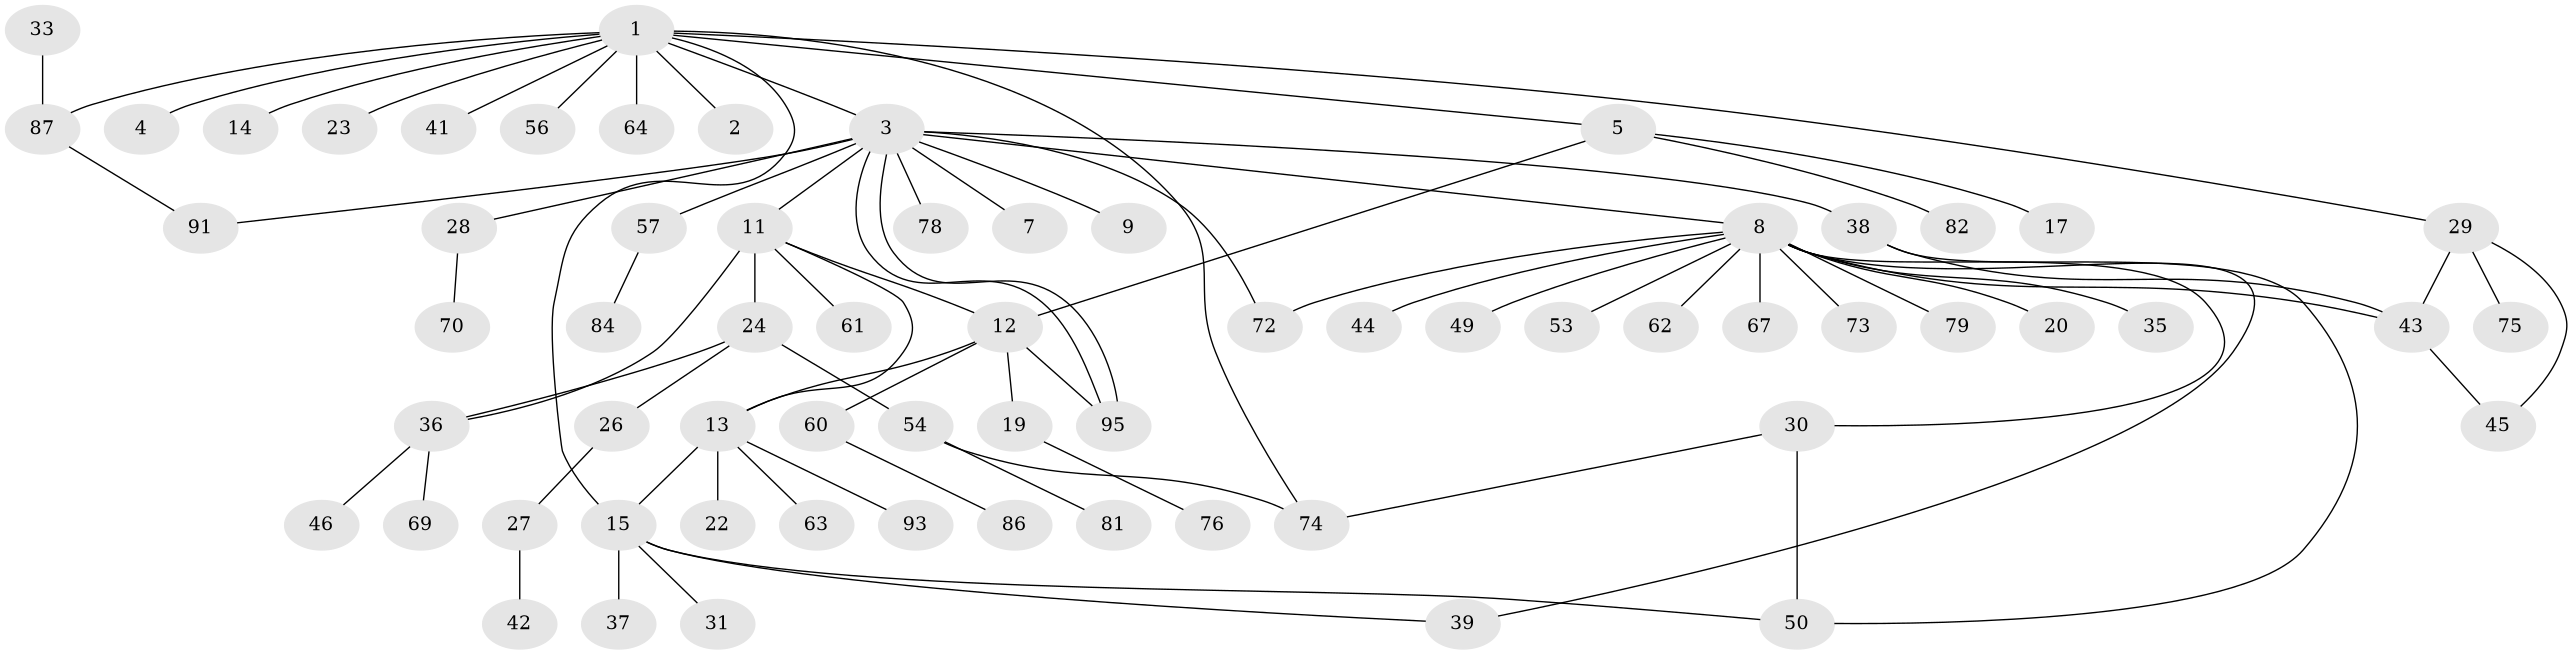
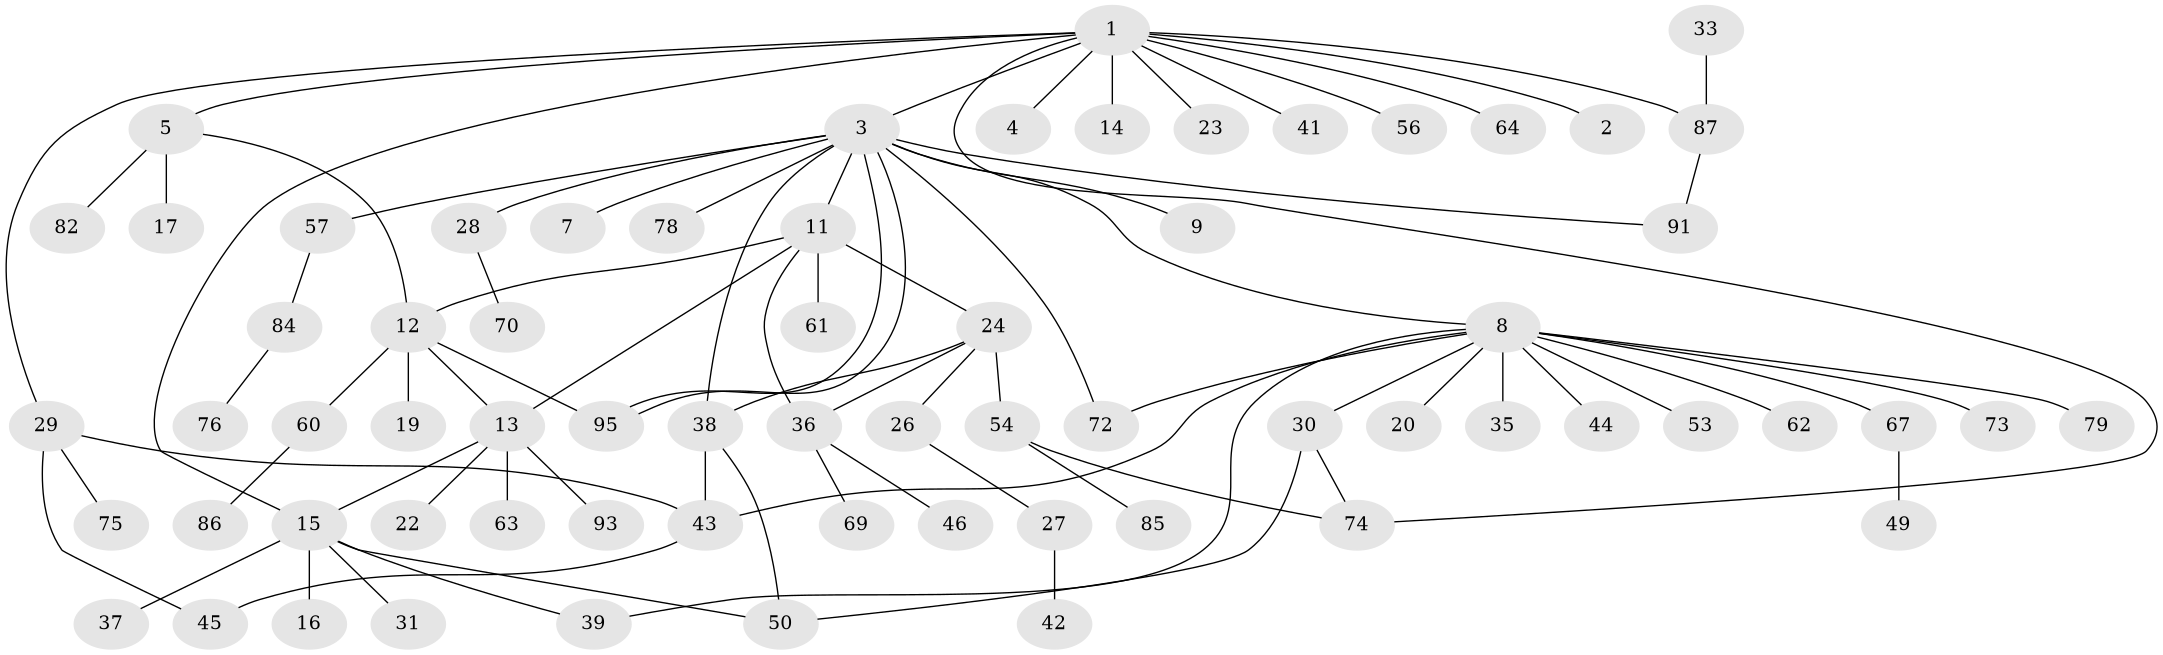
(1607, 271) -> (1899, 476)
none -> (878, 369)
(1093, 466) -> (247, 377)
(1114, 525) -> (1154, 525)
none -> (309, 624)
